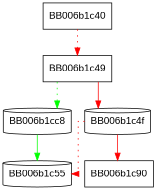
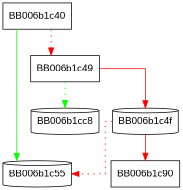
(37, 144) -> (17, 91)
